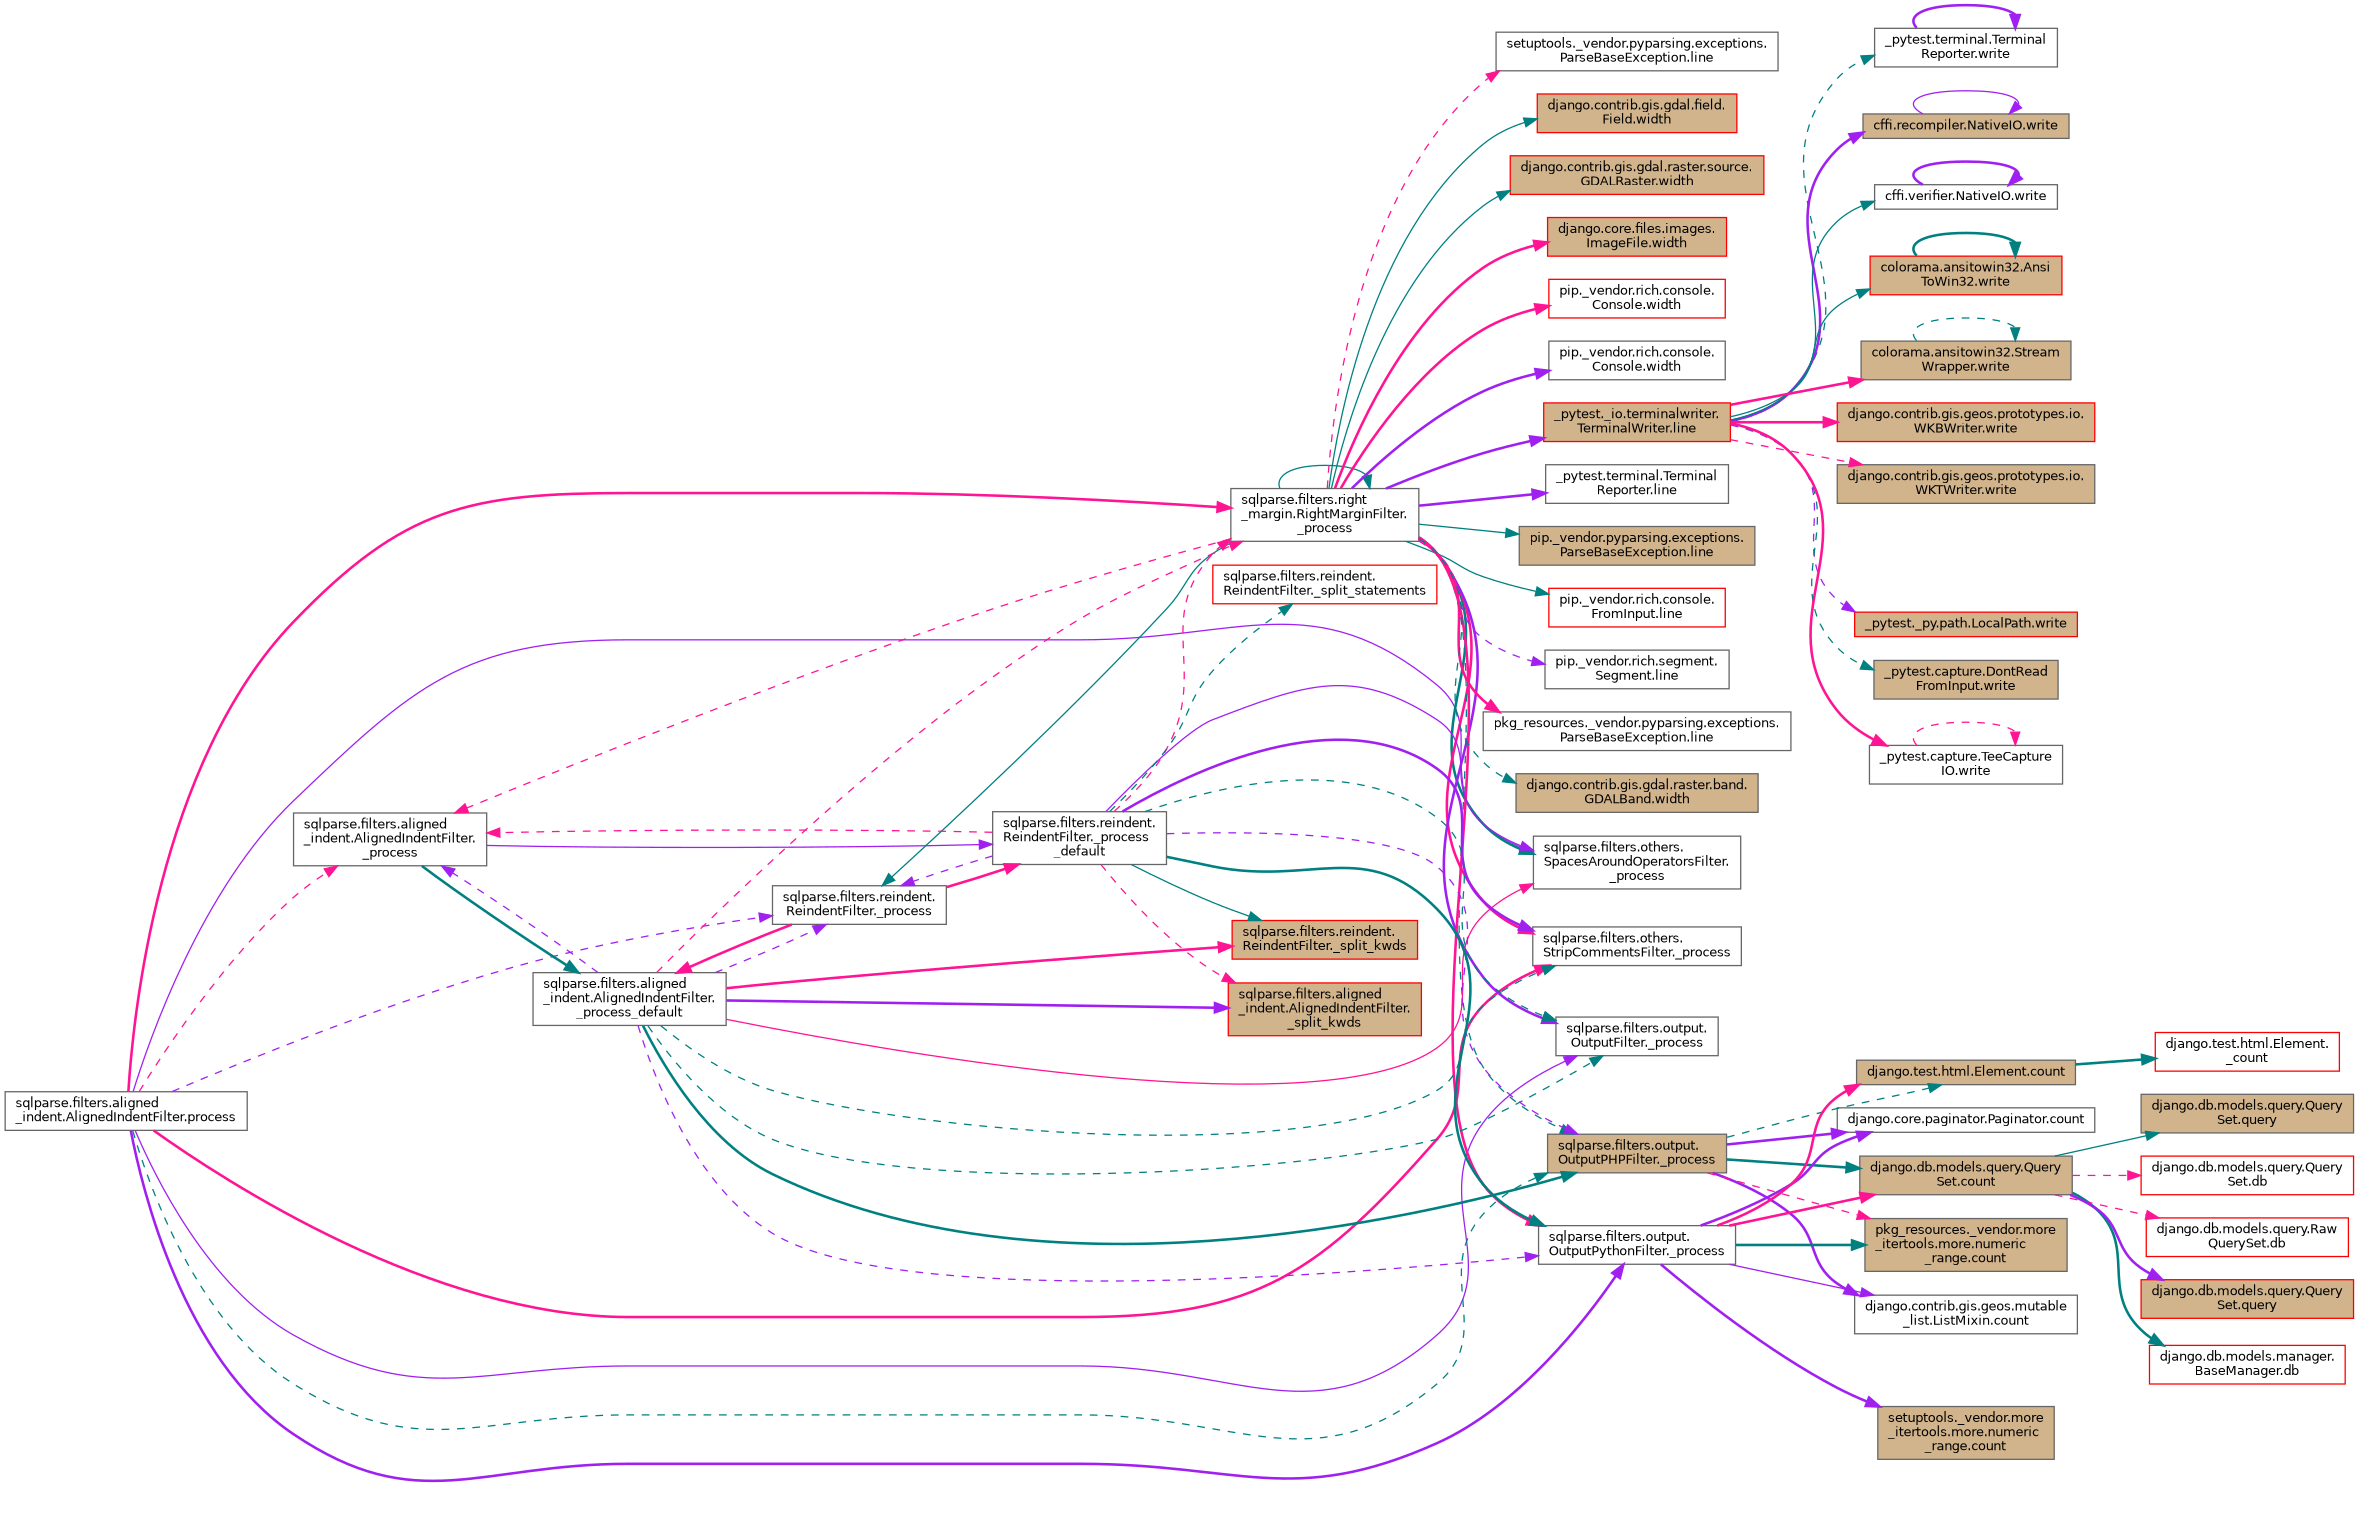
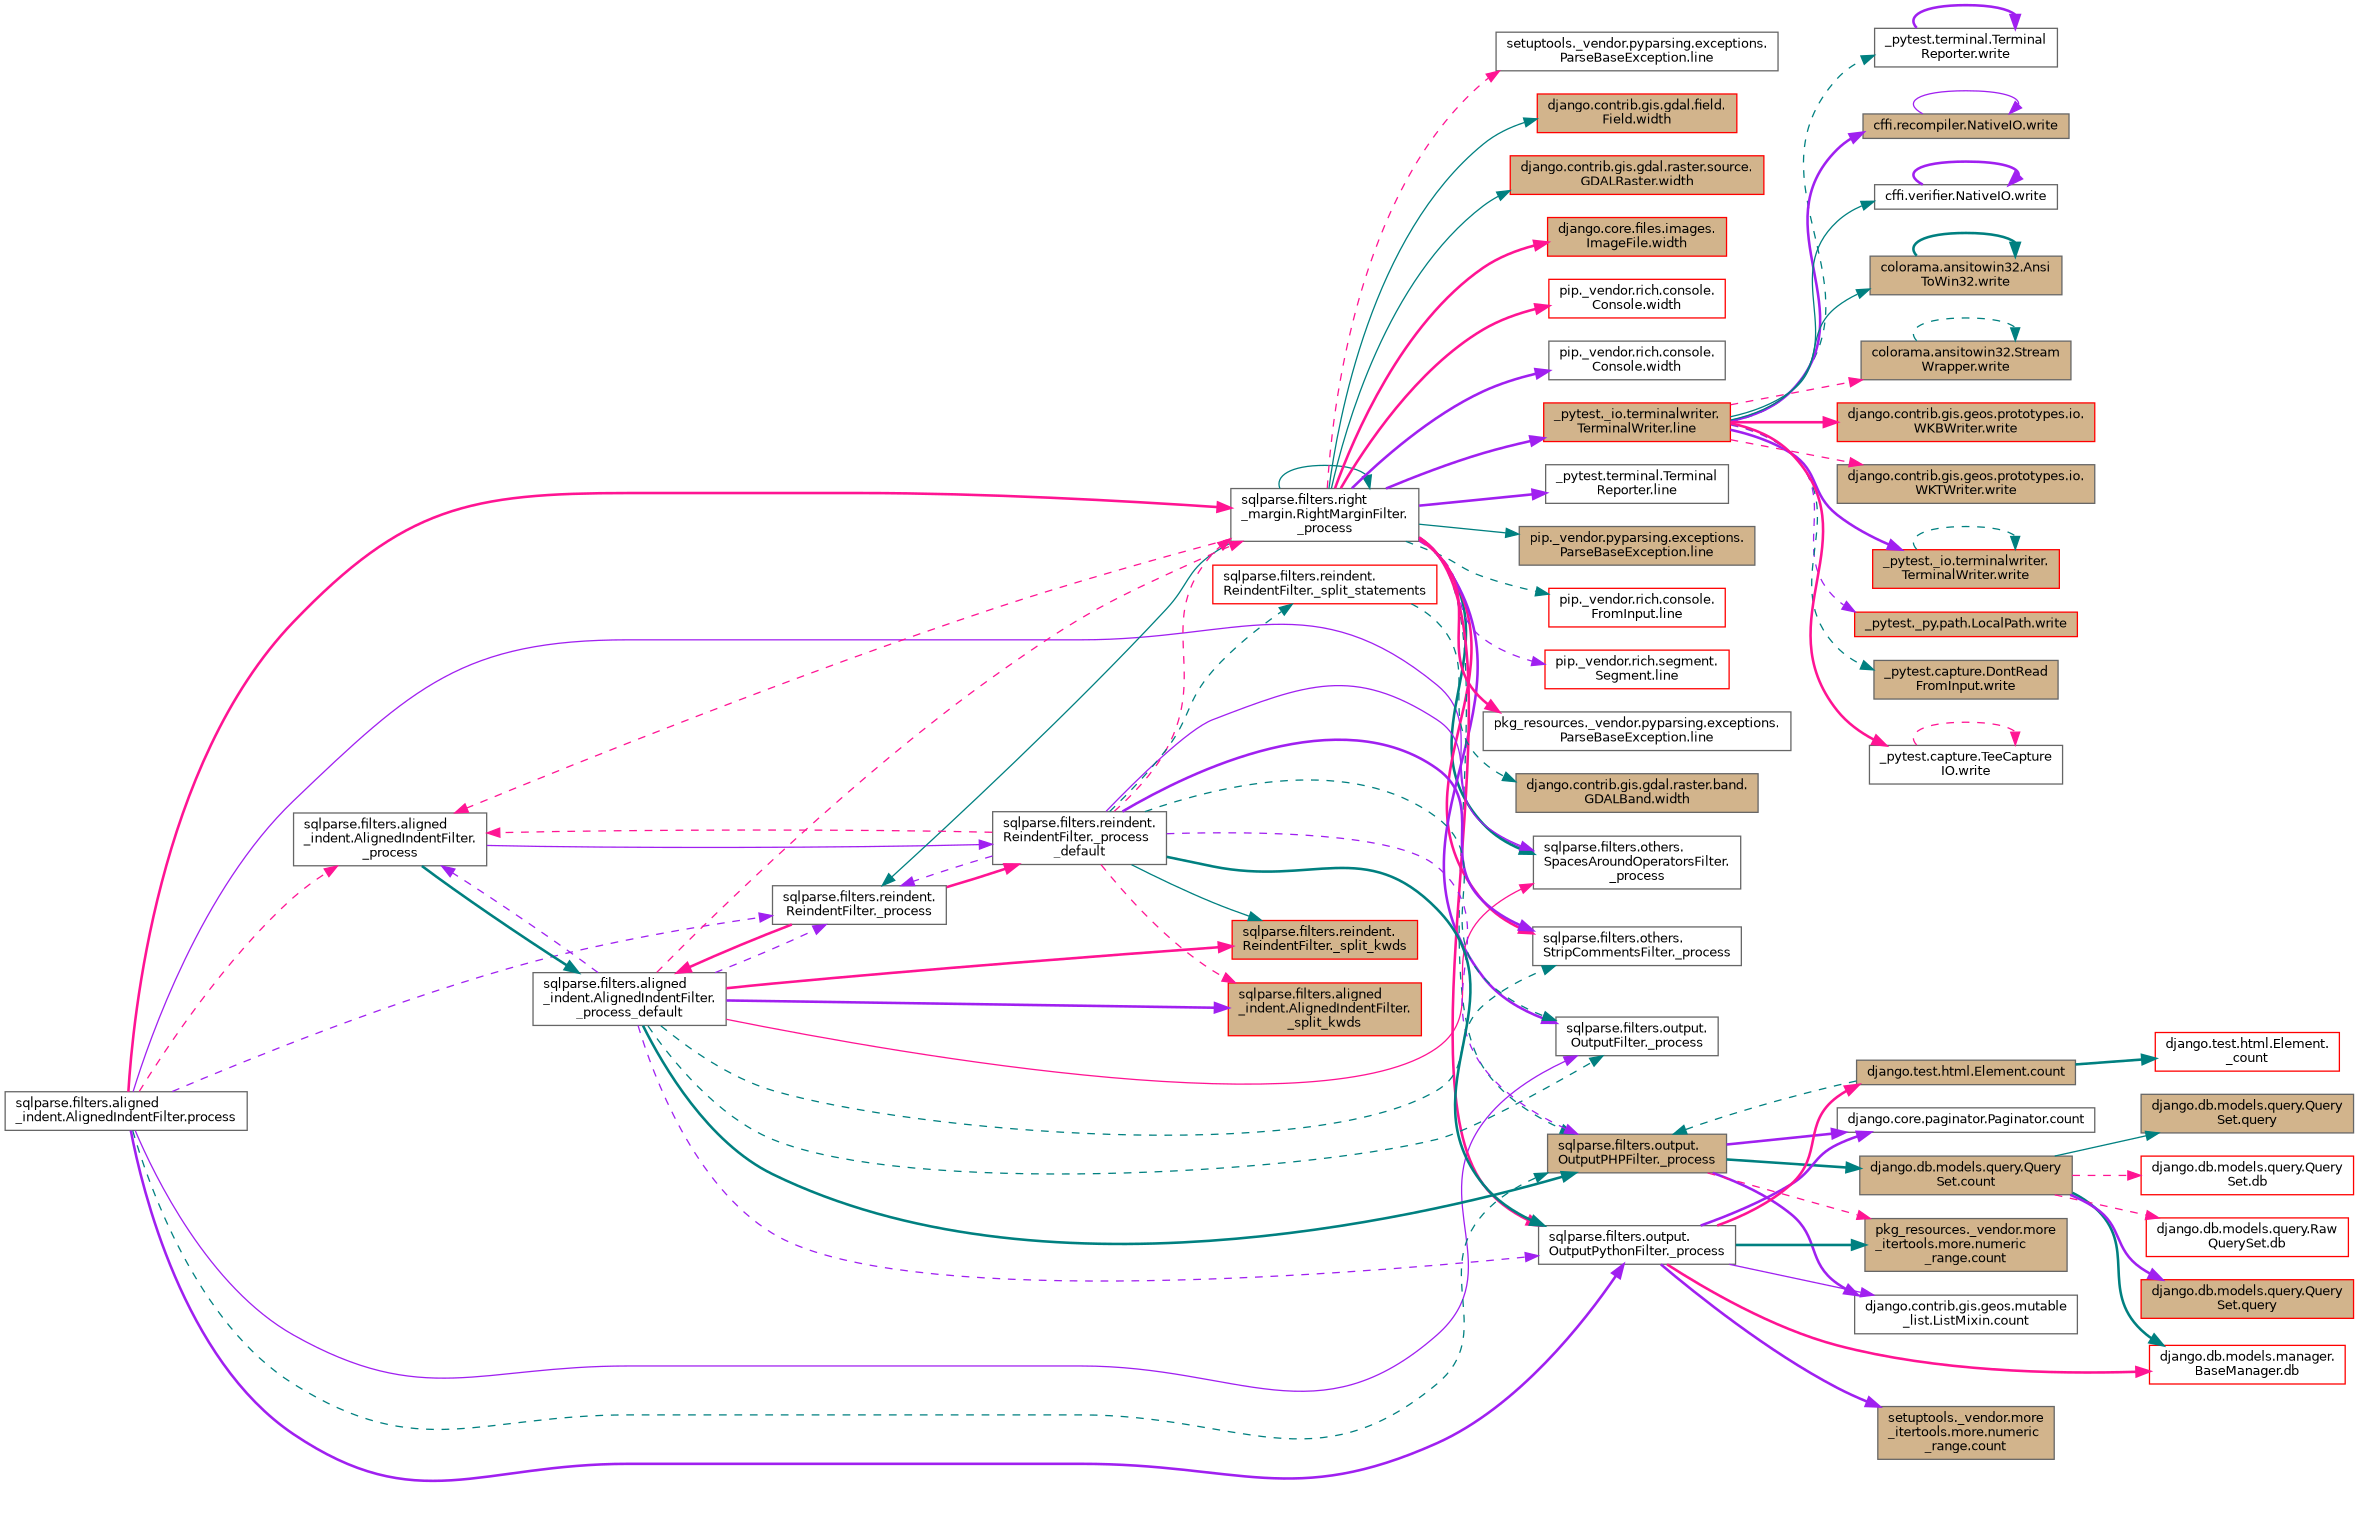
(1966, 275) -> (1966, 275)
(1805, 391) -> (1805, 391)
none -> (1966, 569)
(1469, 571) -> (1469, 571)
(1458, 660) -> (1449, 639)
(1637, 669) -> (1637, 669)
(1838, 1108) -> (1770, 1103)
(1802, 1210) -> (1892, 1357)
(908, 1317) -> none
